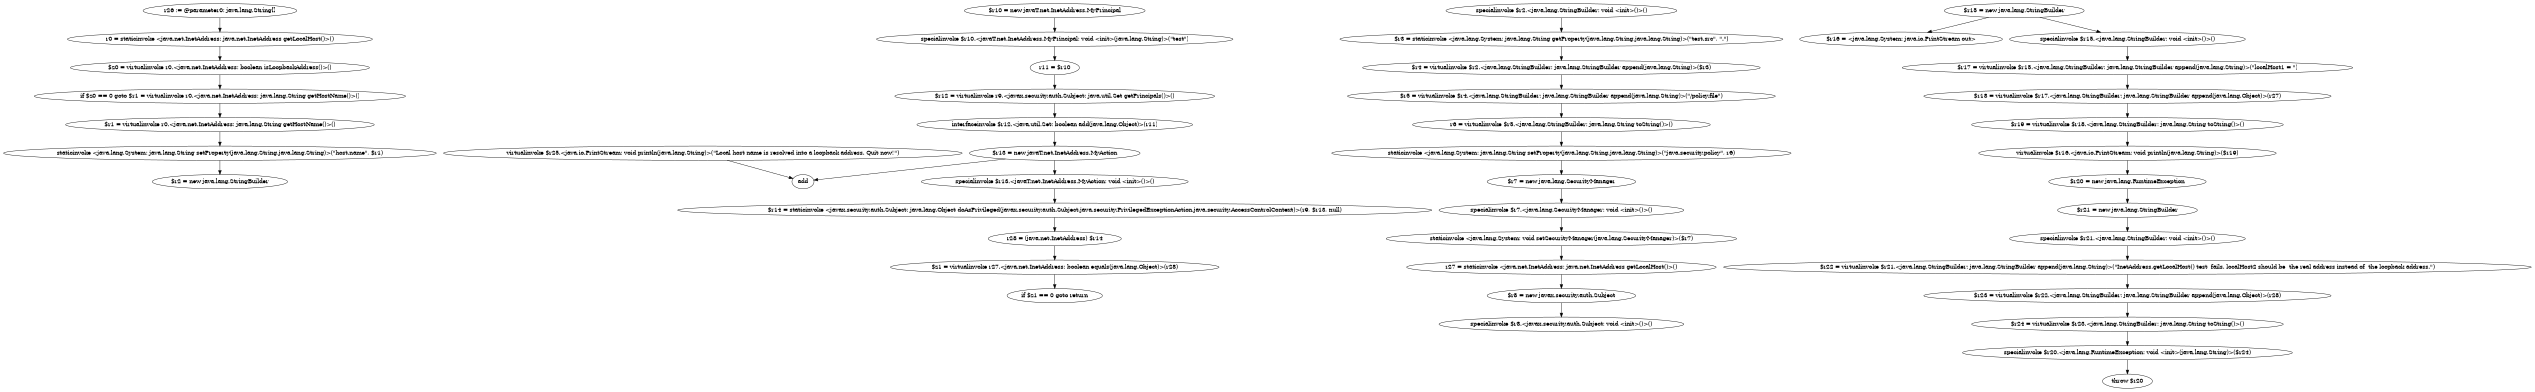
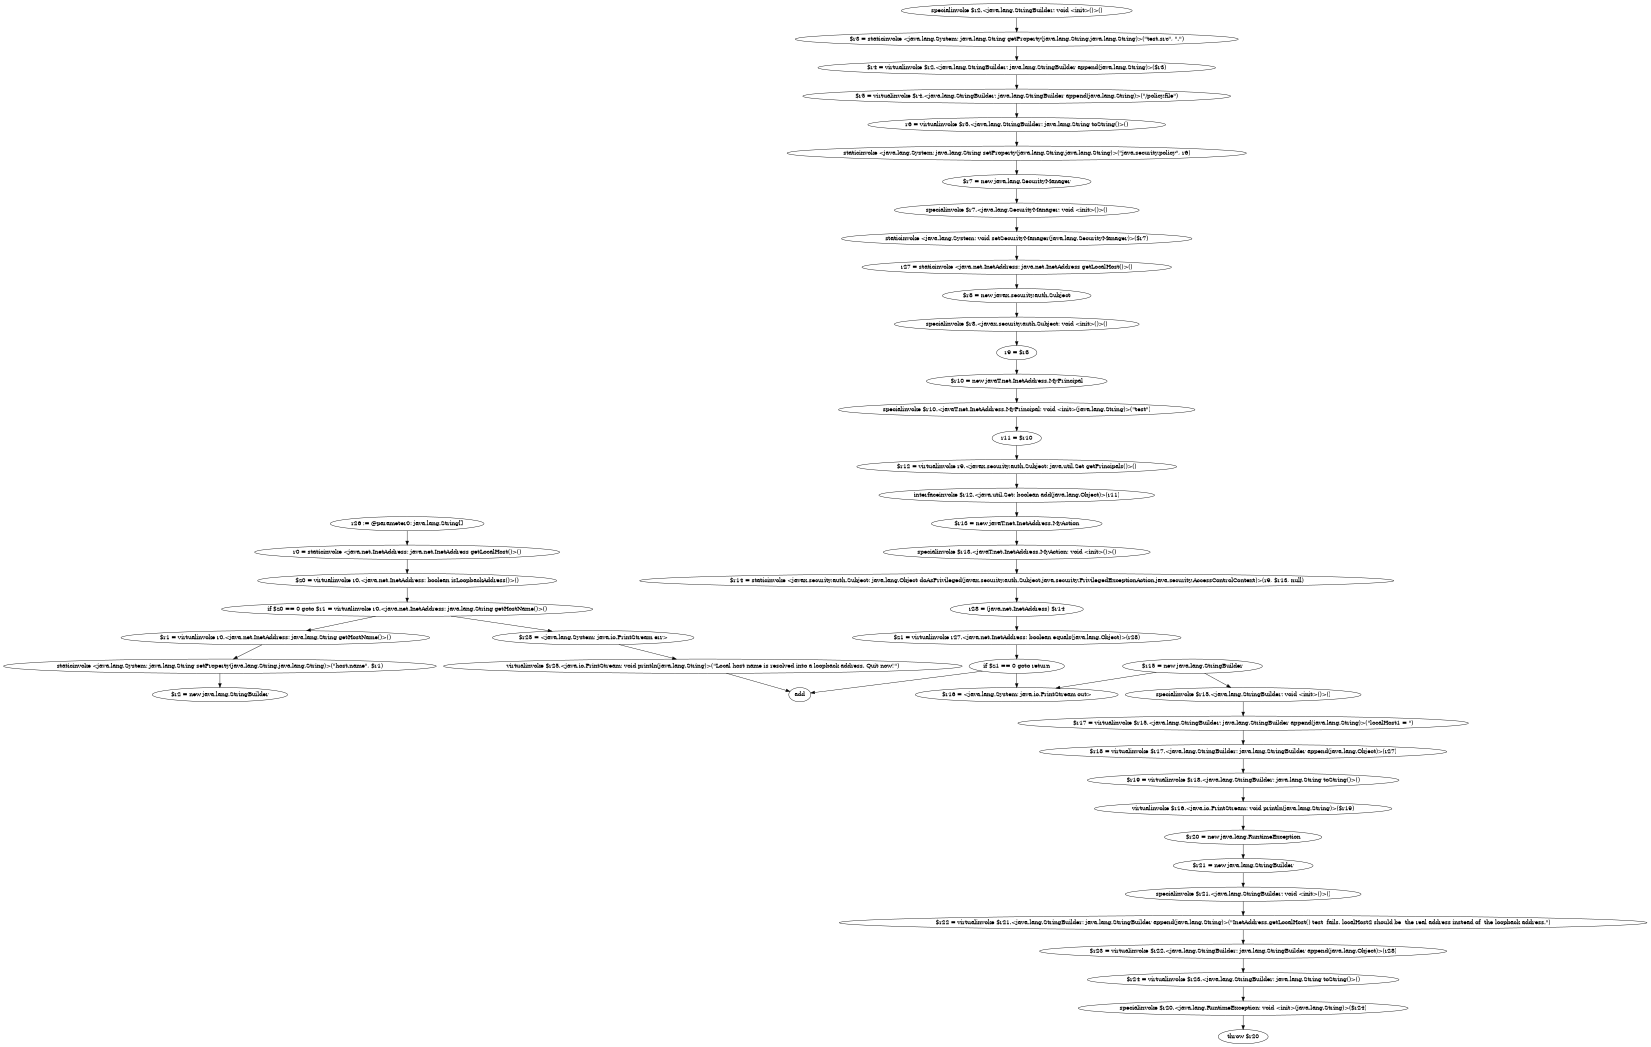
(912, 169) -> (899, 682)
none -> (1017, 353)
none -> (593, 638)
none -> (1017, 678)
